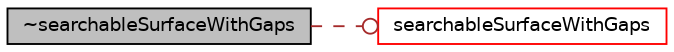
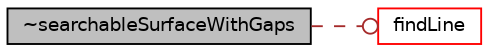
(522, 26) -> (430, 26)
